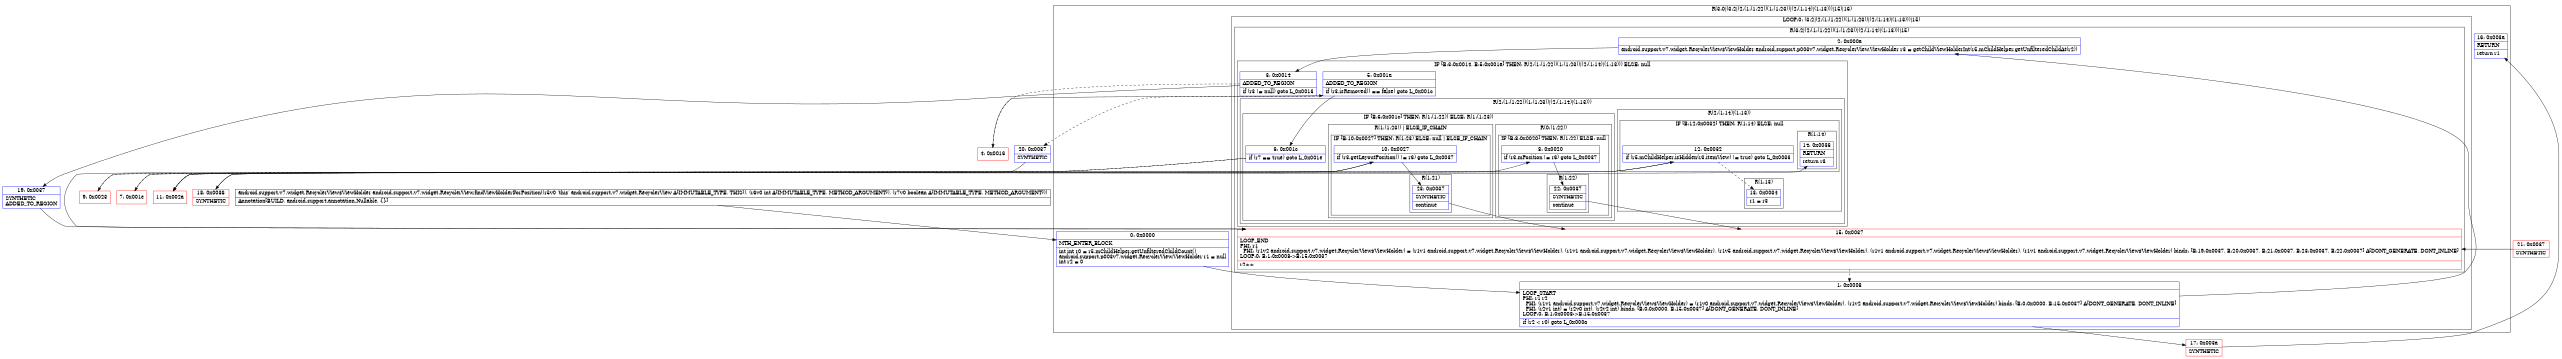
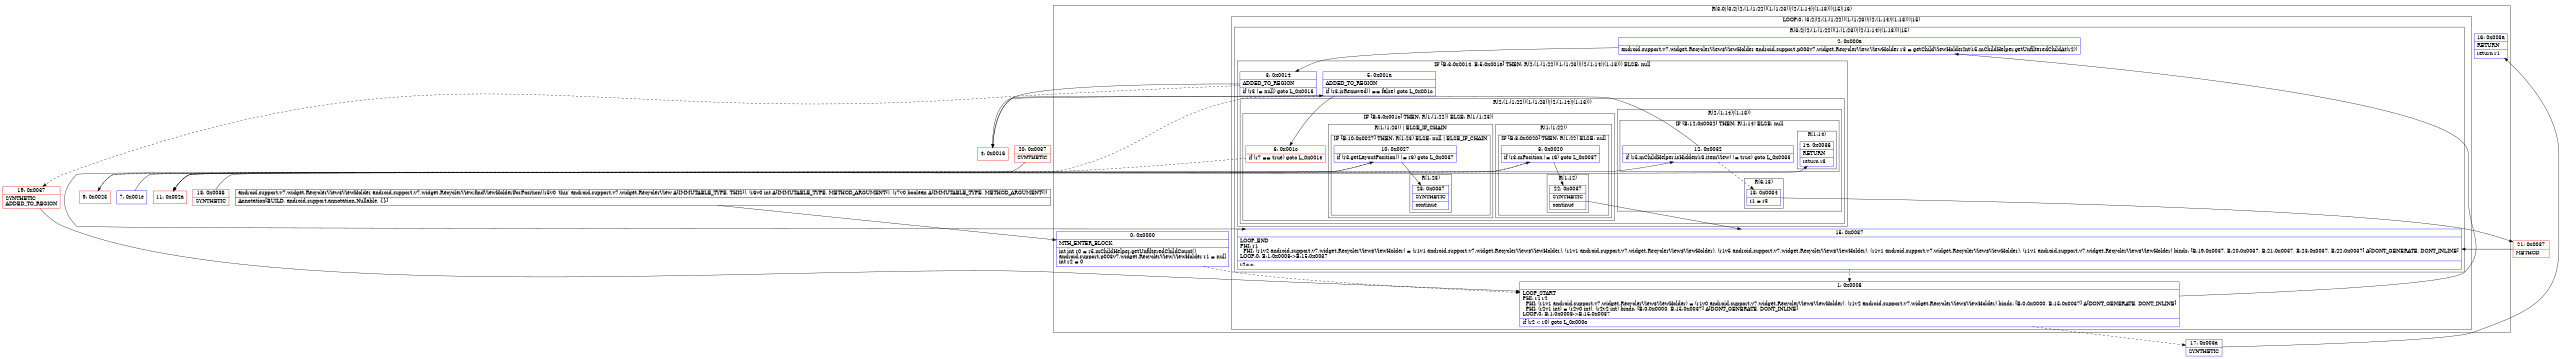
(1100, 87) -> (1100, 87)
(637, 99) -> (637, 99)
(1137, 100) -> (754, 172)
(1554, 128) -> (1554, 128)
(1032, 154) -> (1032, 154)
(1286, 154) -> (1286, 154)
(689, 172) -> none
(772, 172) -> (772, 172)
(827, 172) -> (827, 172)
(944, 172) -> (1354, 96)
(1431, 178) -> (1431, 178)
(1568, 178) -> (1568, 178)
(1764, 182) -> (1764, 182)
(31, 197) -> (31, 197)
(132, 197) -> (132, 197)
none -> (2146, 207)
(1482, 212) -> none
(638, 229) -> (773, 274)
(1849, 249) -> (1849, 249)
(2531, 253) -> (2528, 253)
(1359, 284) -> (1320, 281)
(2107, 336) -> (2107, 336)
(2204, 348) -> (2204, 348)
